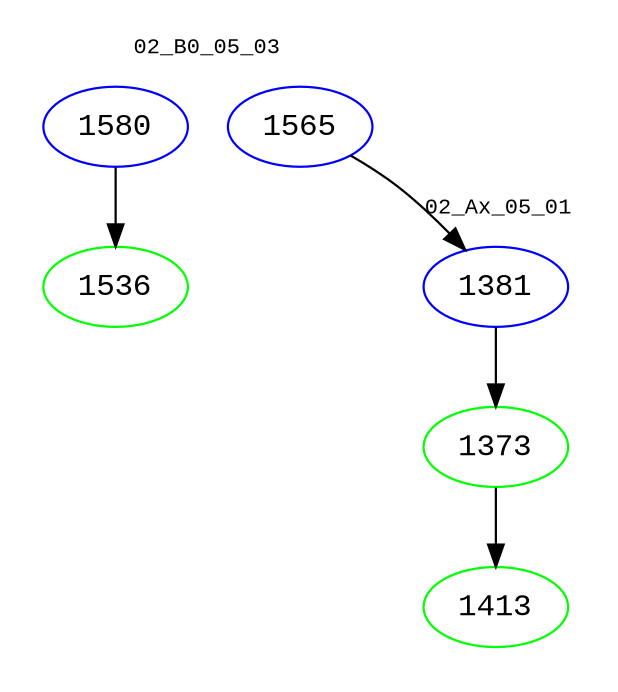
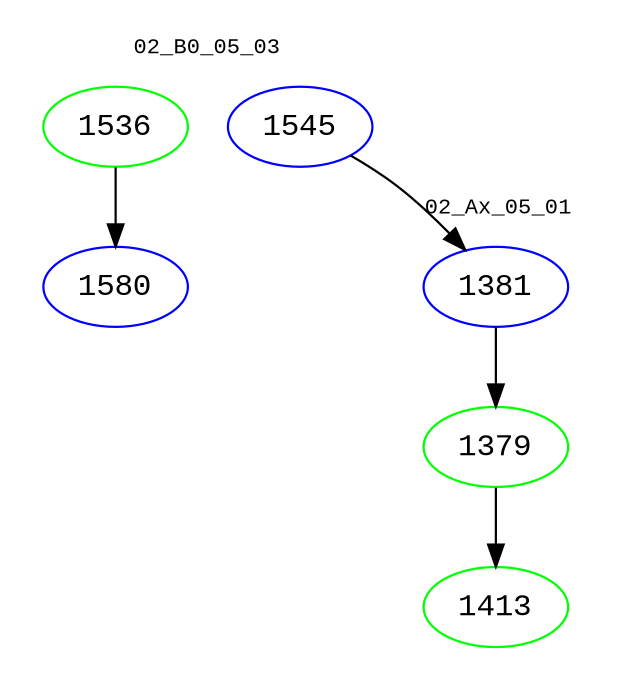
(300, 127) -> (300, 127)
(116, 196) -> (116, 196)
(496, 447) -> (496, 447)
